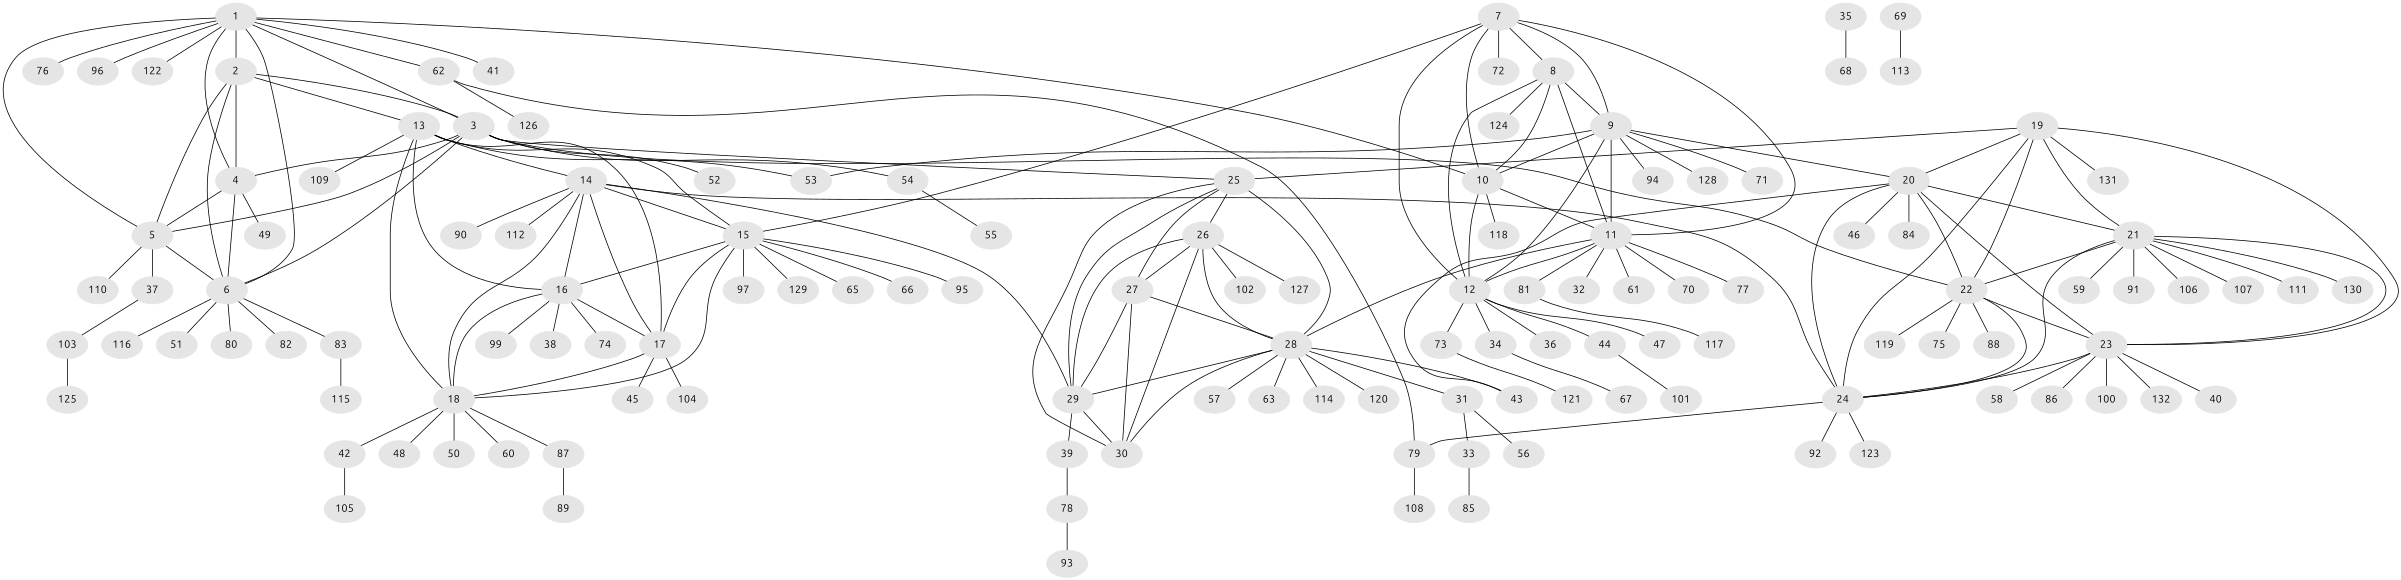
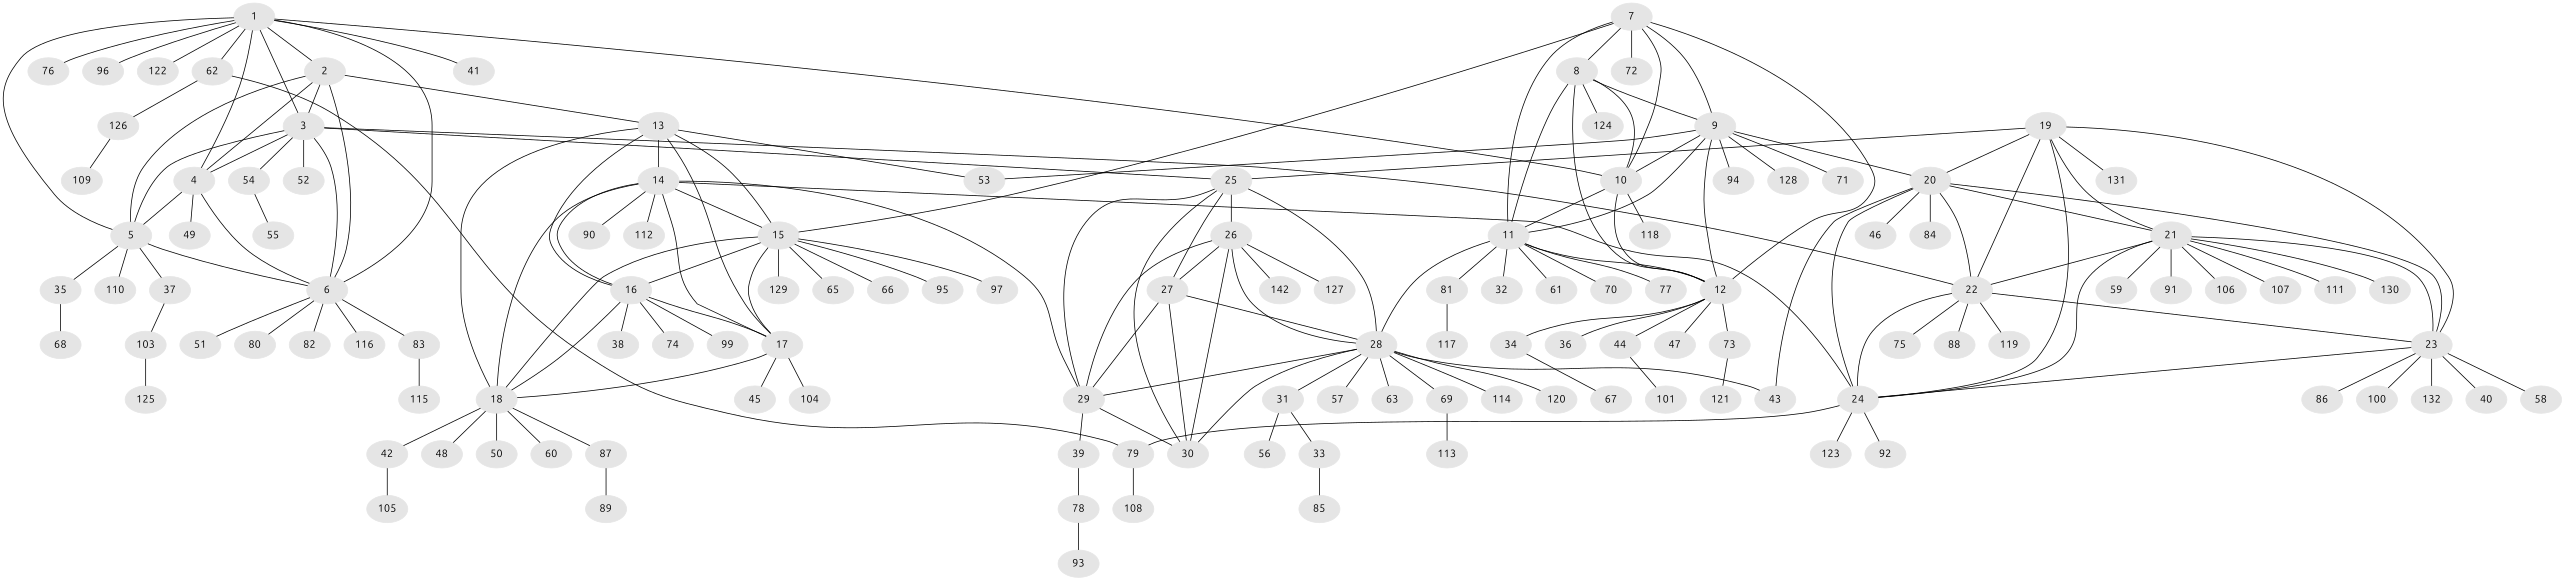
(374, 151) -> (100, 153)
none -> (96, 263)
(1245, 290) -> (1280, 290)
none -> (1412, 372)
